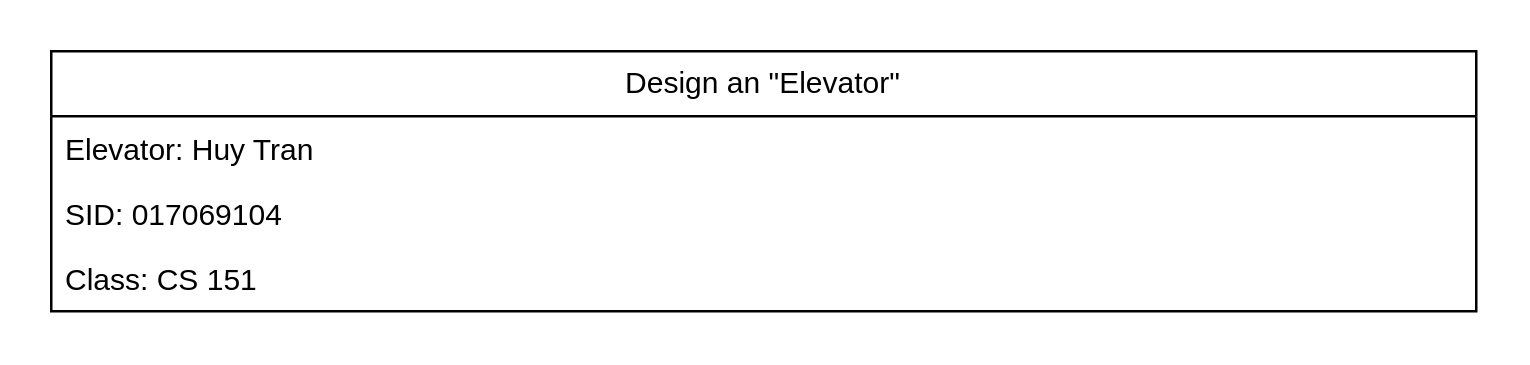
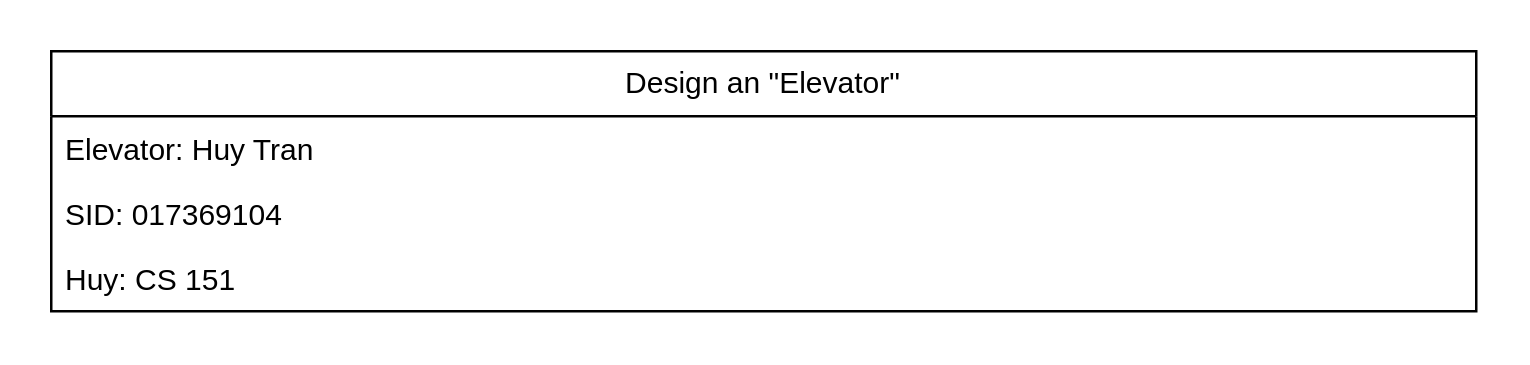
(176, 217) -> (176, 217)
(160, 282) -> (147, 282)
